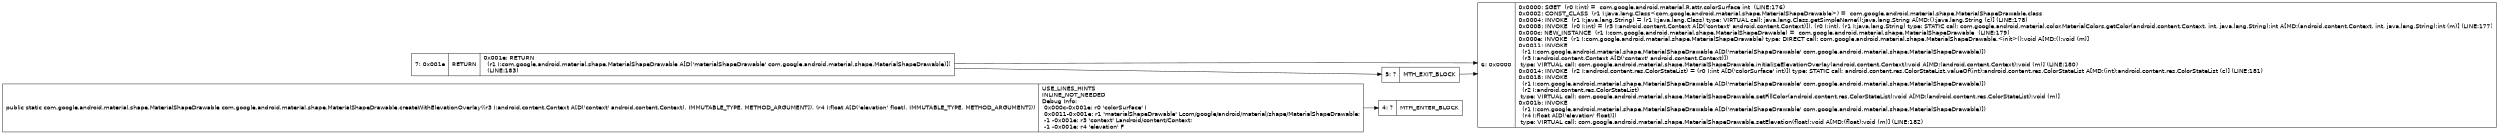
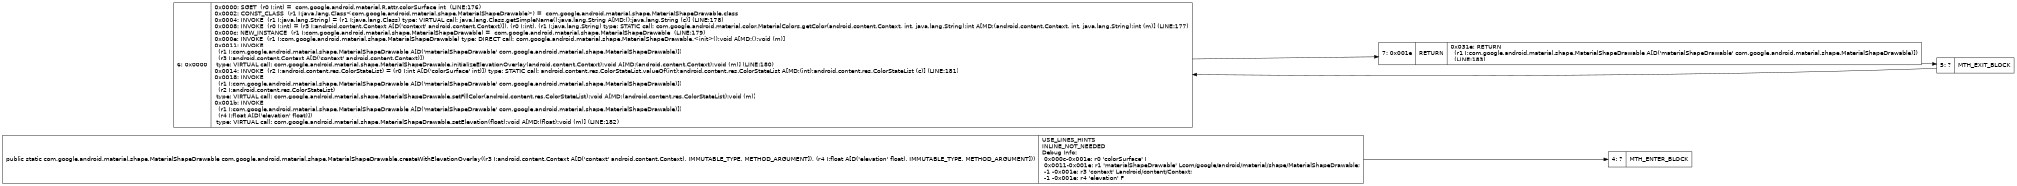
(511, 58) -> (1478, 47)
(1214, 63) -> (1283, 58)
